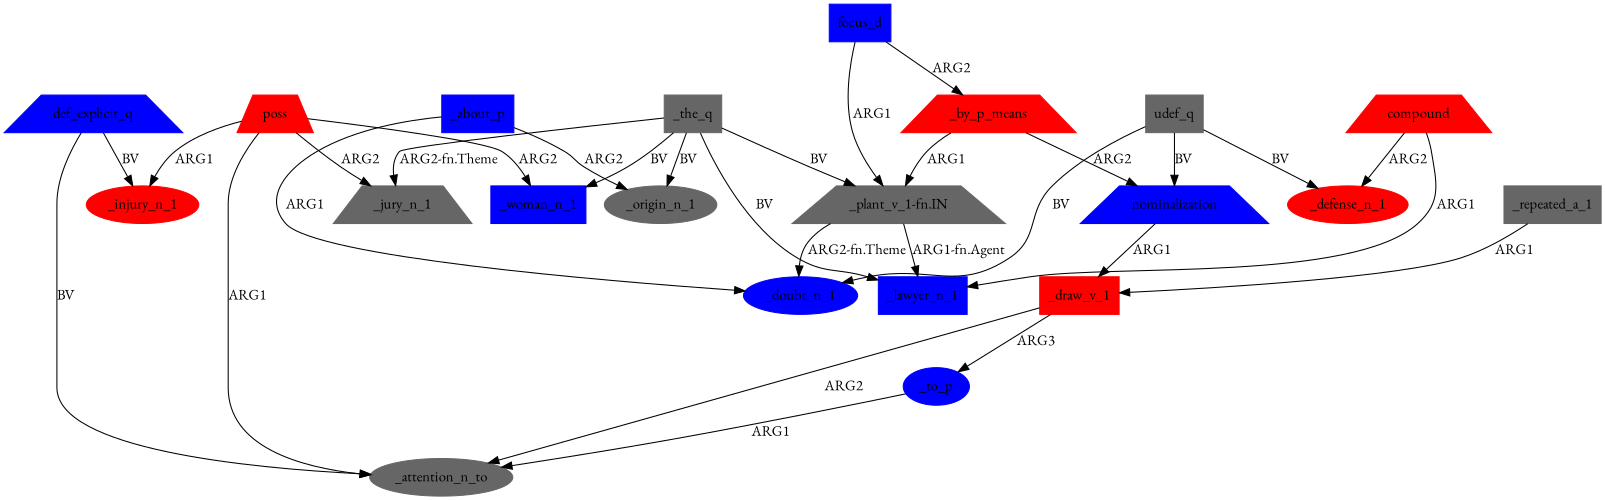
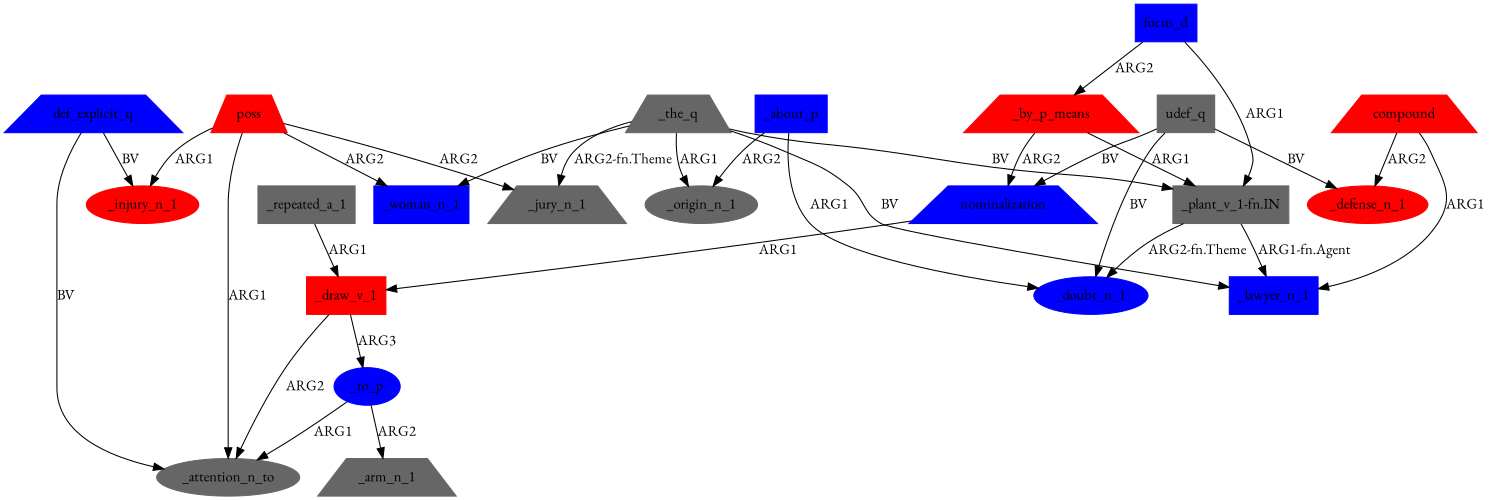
(693, 114) -> (678, 114)
(689, 159) -> (699, 159)
(899, 205) -> (1231, 205)
none -> (387, 477)
